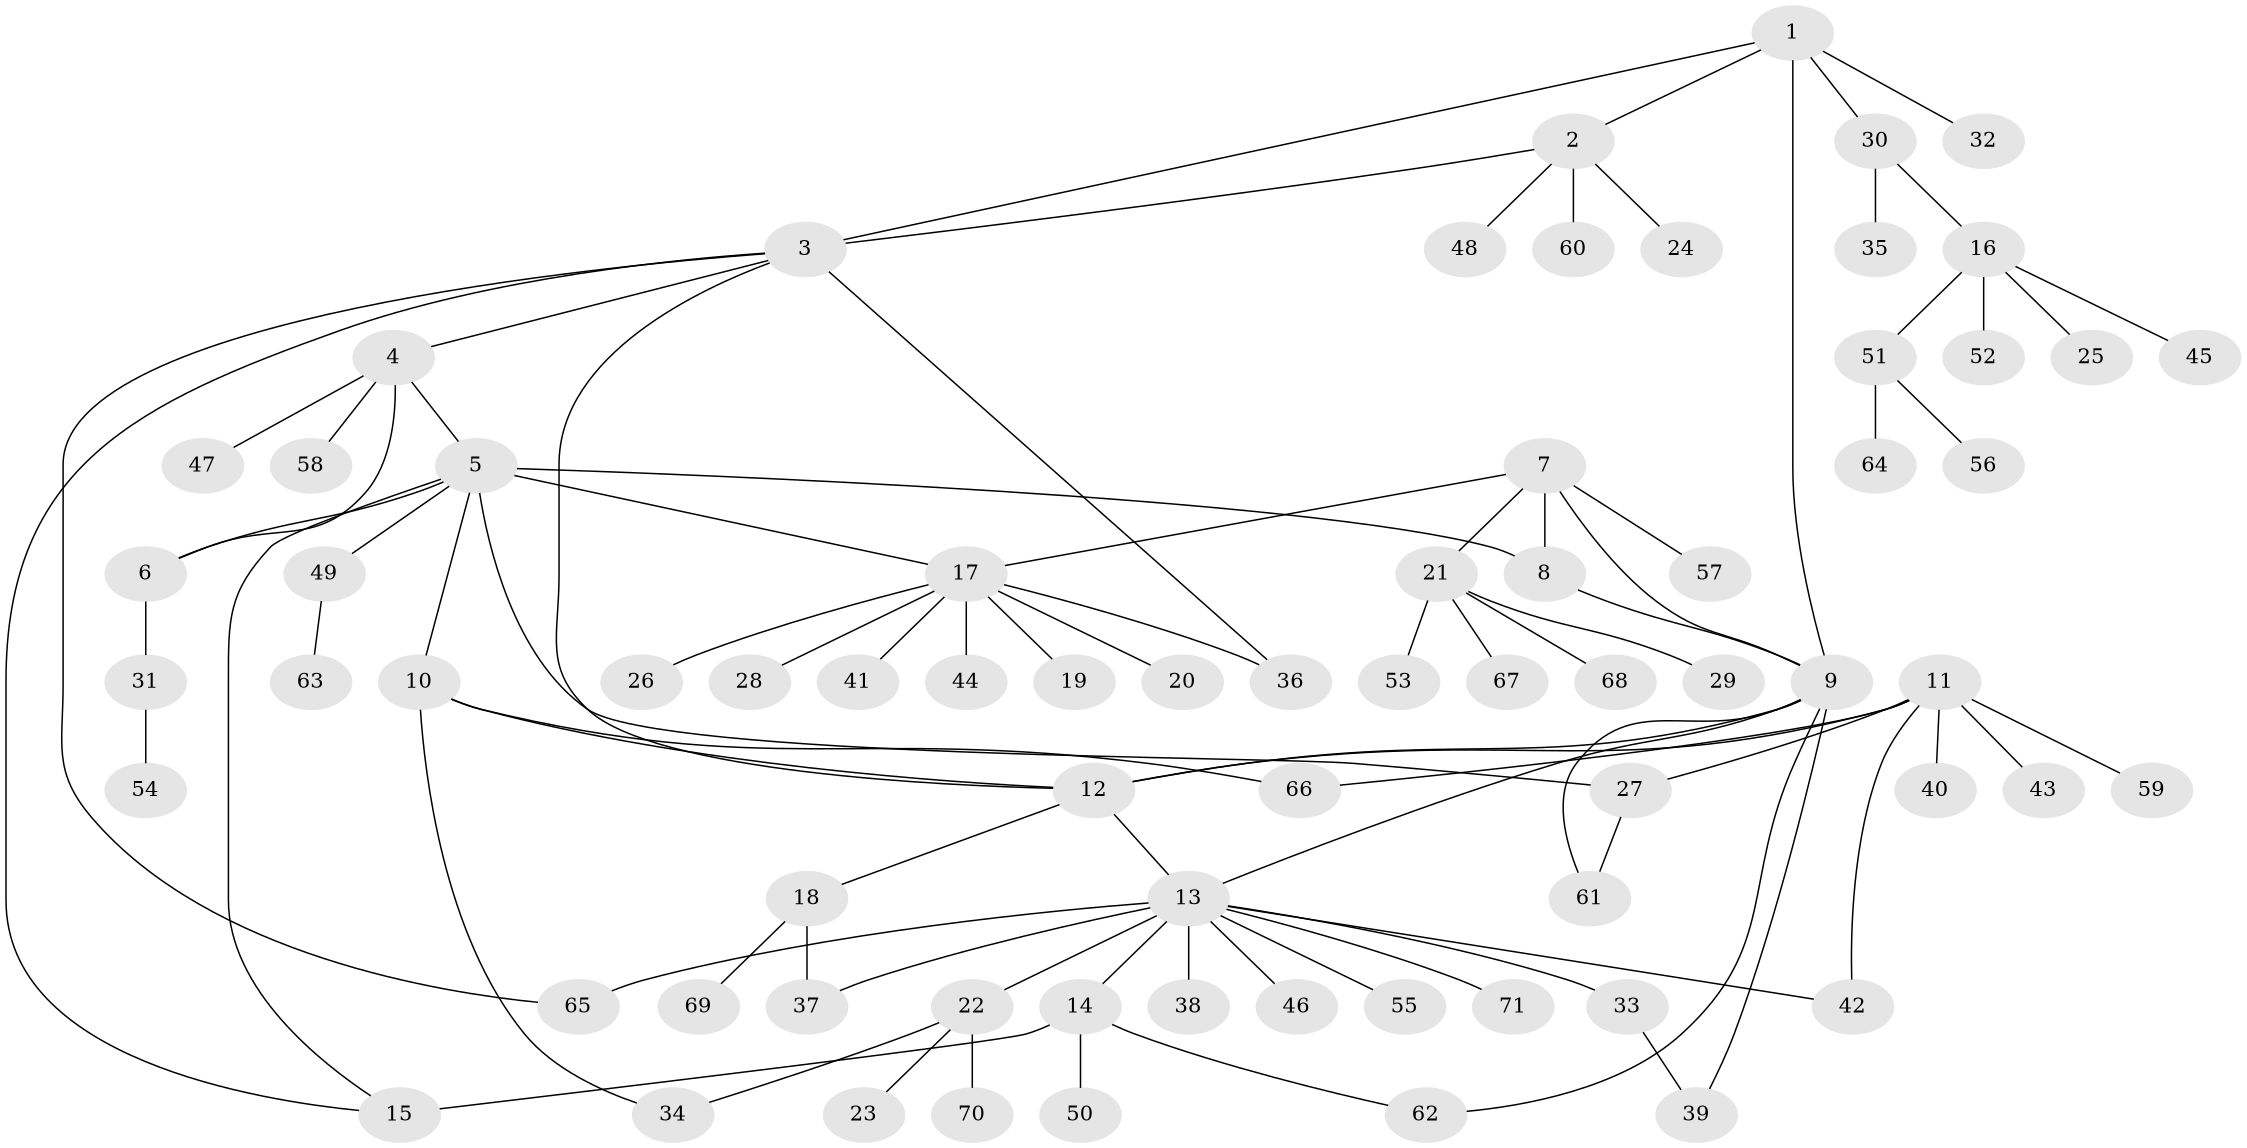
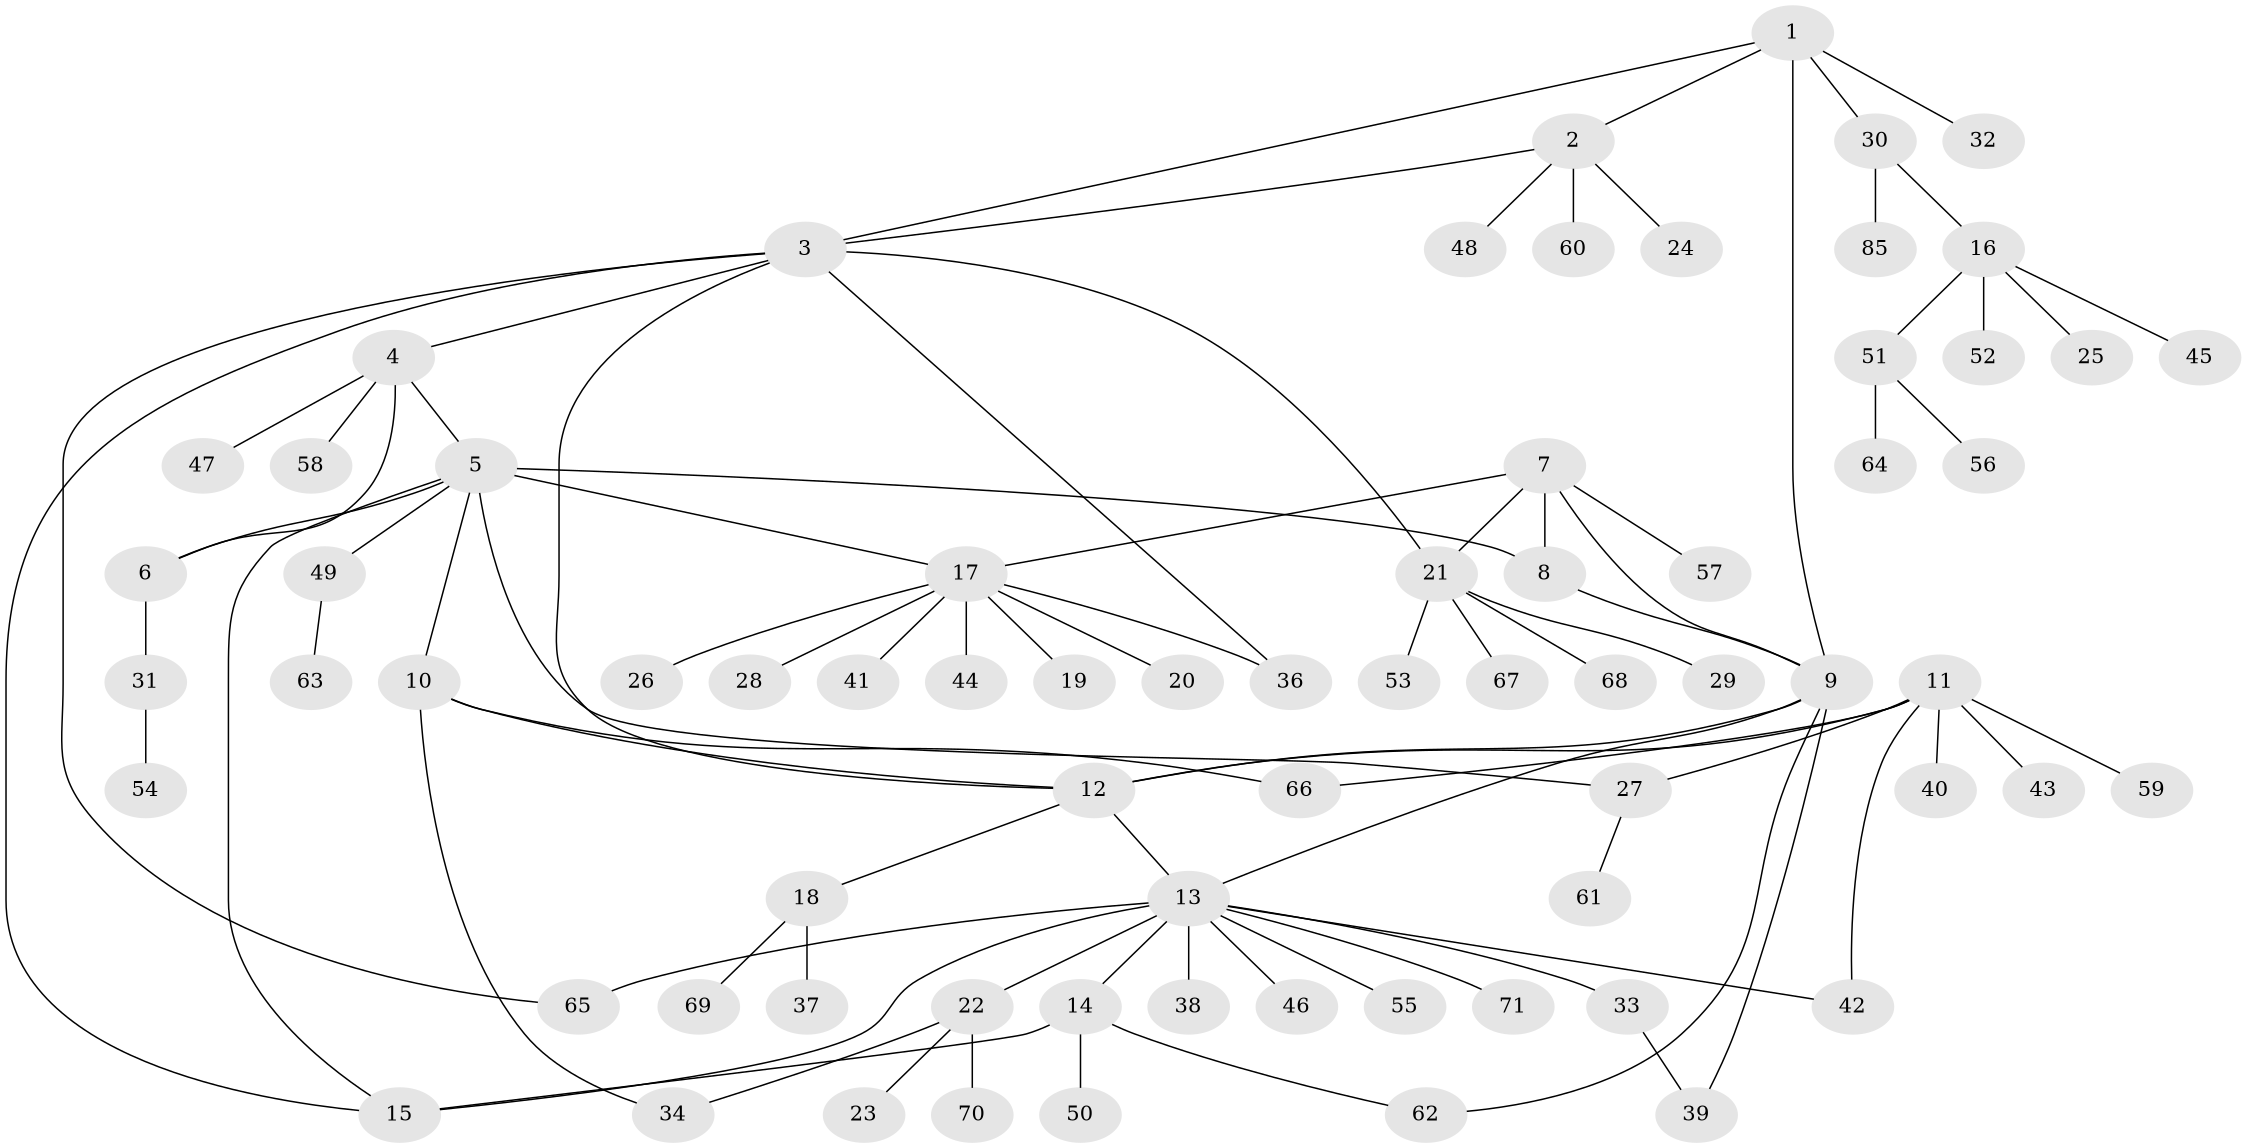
(1875, 249) -> (1875, 249)
none -> (1174, 322)
(1627, 727) -> none
(994, 944) -> (811, 1051)
